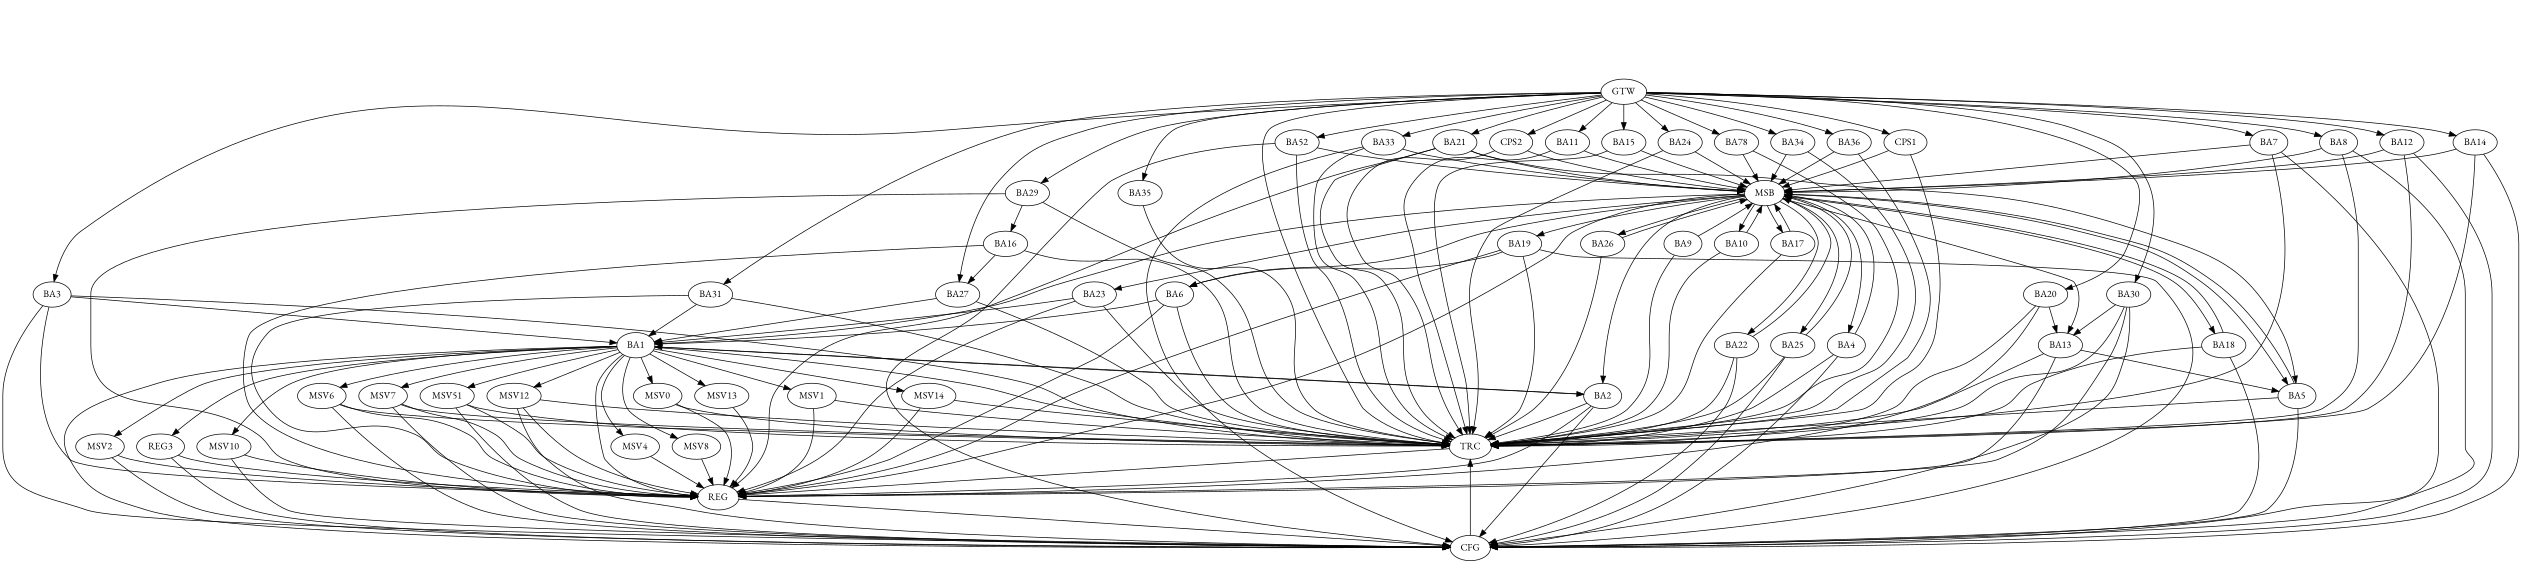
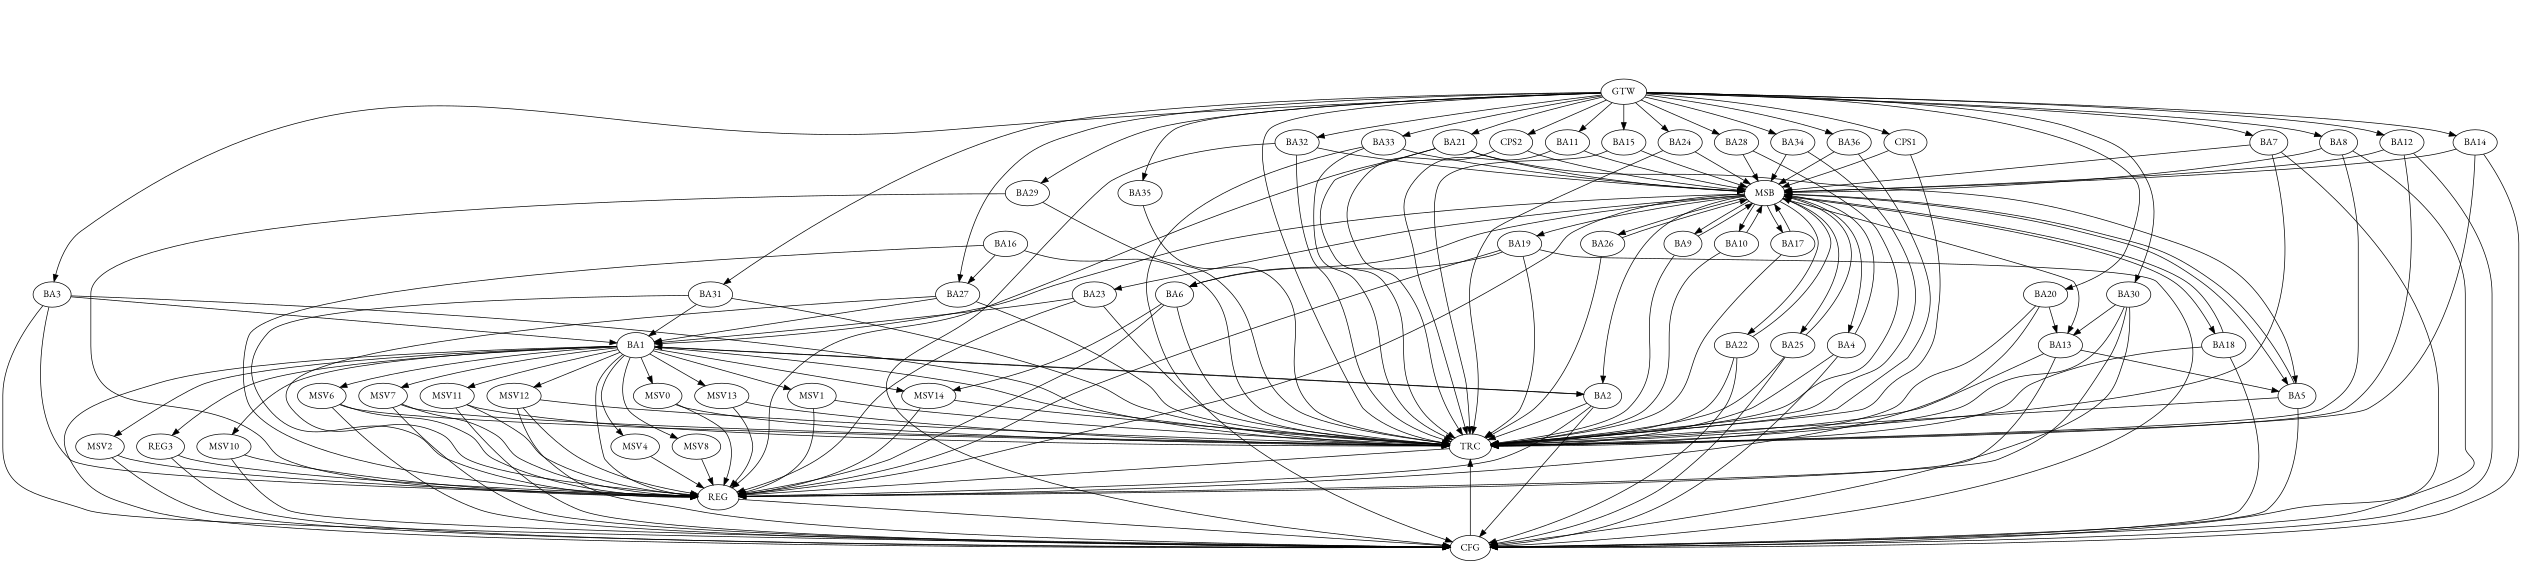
(1297, 142) -> (1297, 142)
(1736, 142) -> (1736, 142)
(1018, 215) -> none
none -> (1725, 215)
(923, 330) -> (1065, 357)
none -> (387, 351)
(447, 396) -> (447, 396)
none -> (1093, 435)
